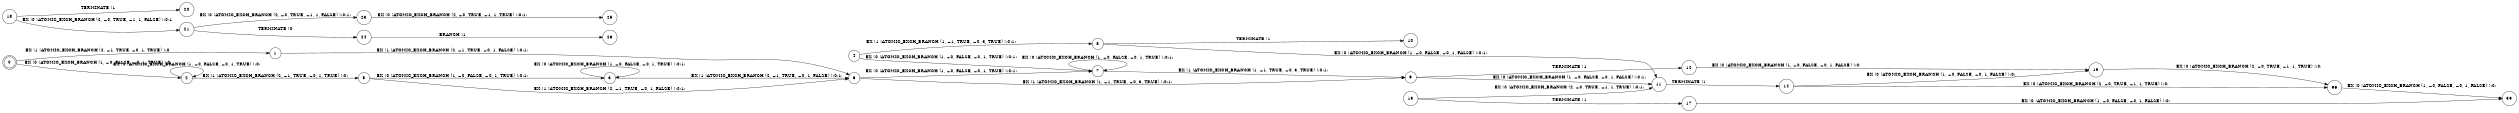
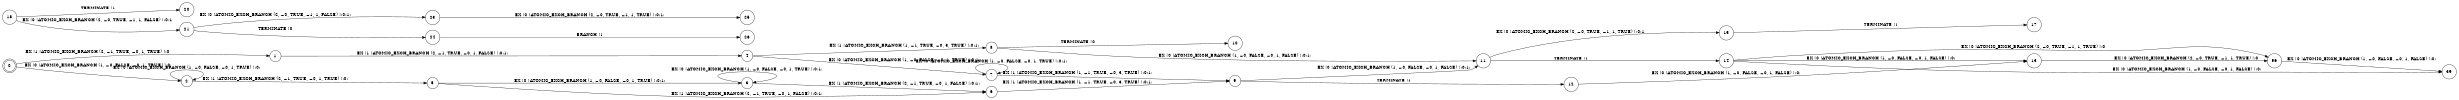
(1254, 39) -> (1078, 42)
(565, 55) -> (510, 56)
(974, 75) -> none
(1534, 96) -> (1602, 37)
(2098, 104) -> (2086, 73)
